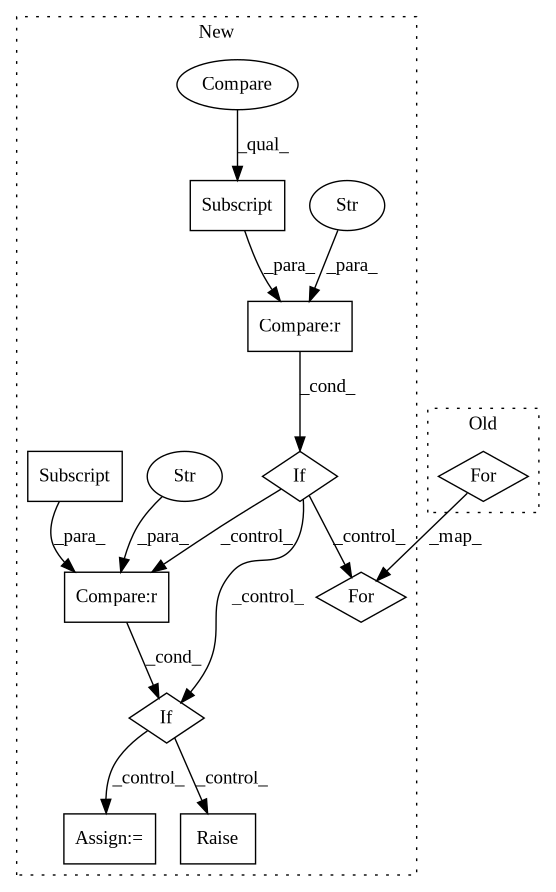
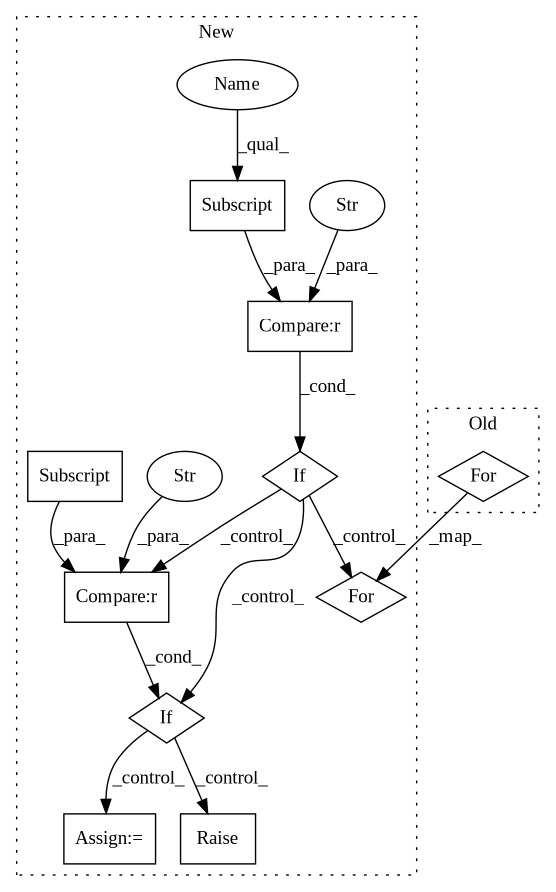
(238, 85) -> (238, 85)
